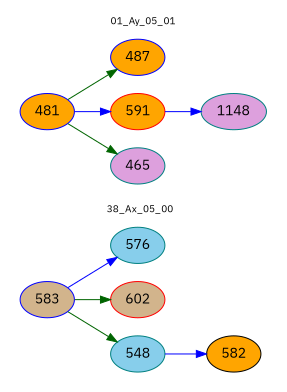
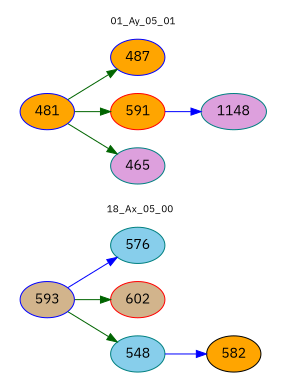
(88, 112) -> (88, 112)
(141, 210) -> (141, 210)
(47, 300) -> (47, 300)
